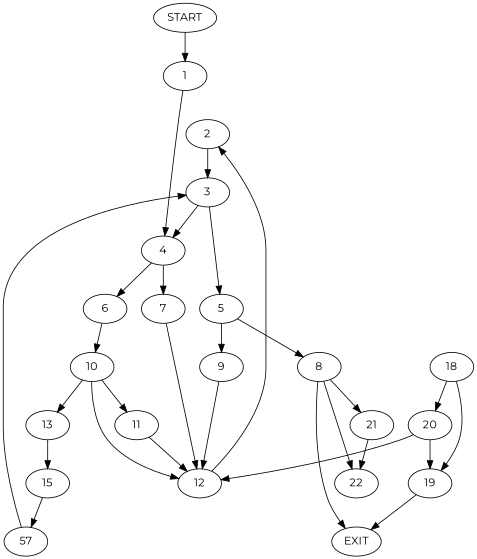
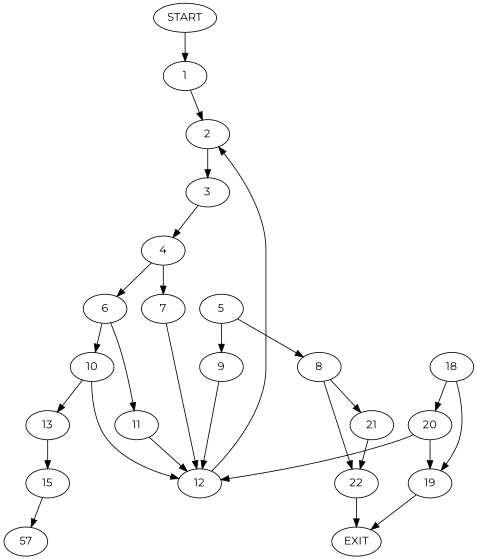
(174, 159) -> (195, 101)
(214, 246) -> none
(4, 306) -> none
(112, 393) -> (124, 362)
(318, 454) -> (356, 509)
